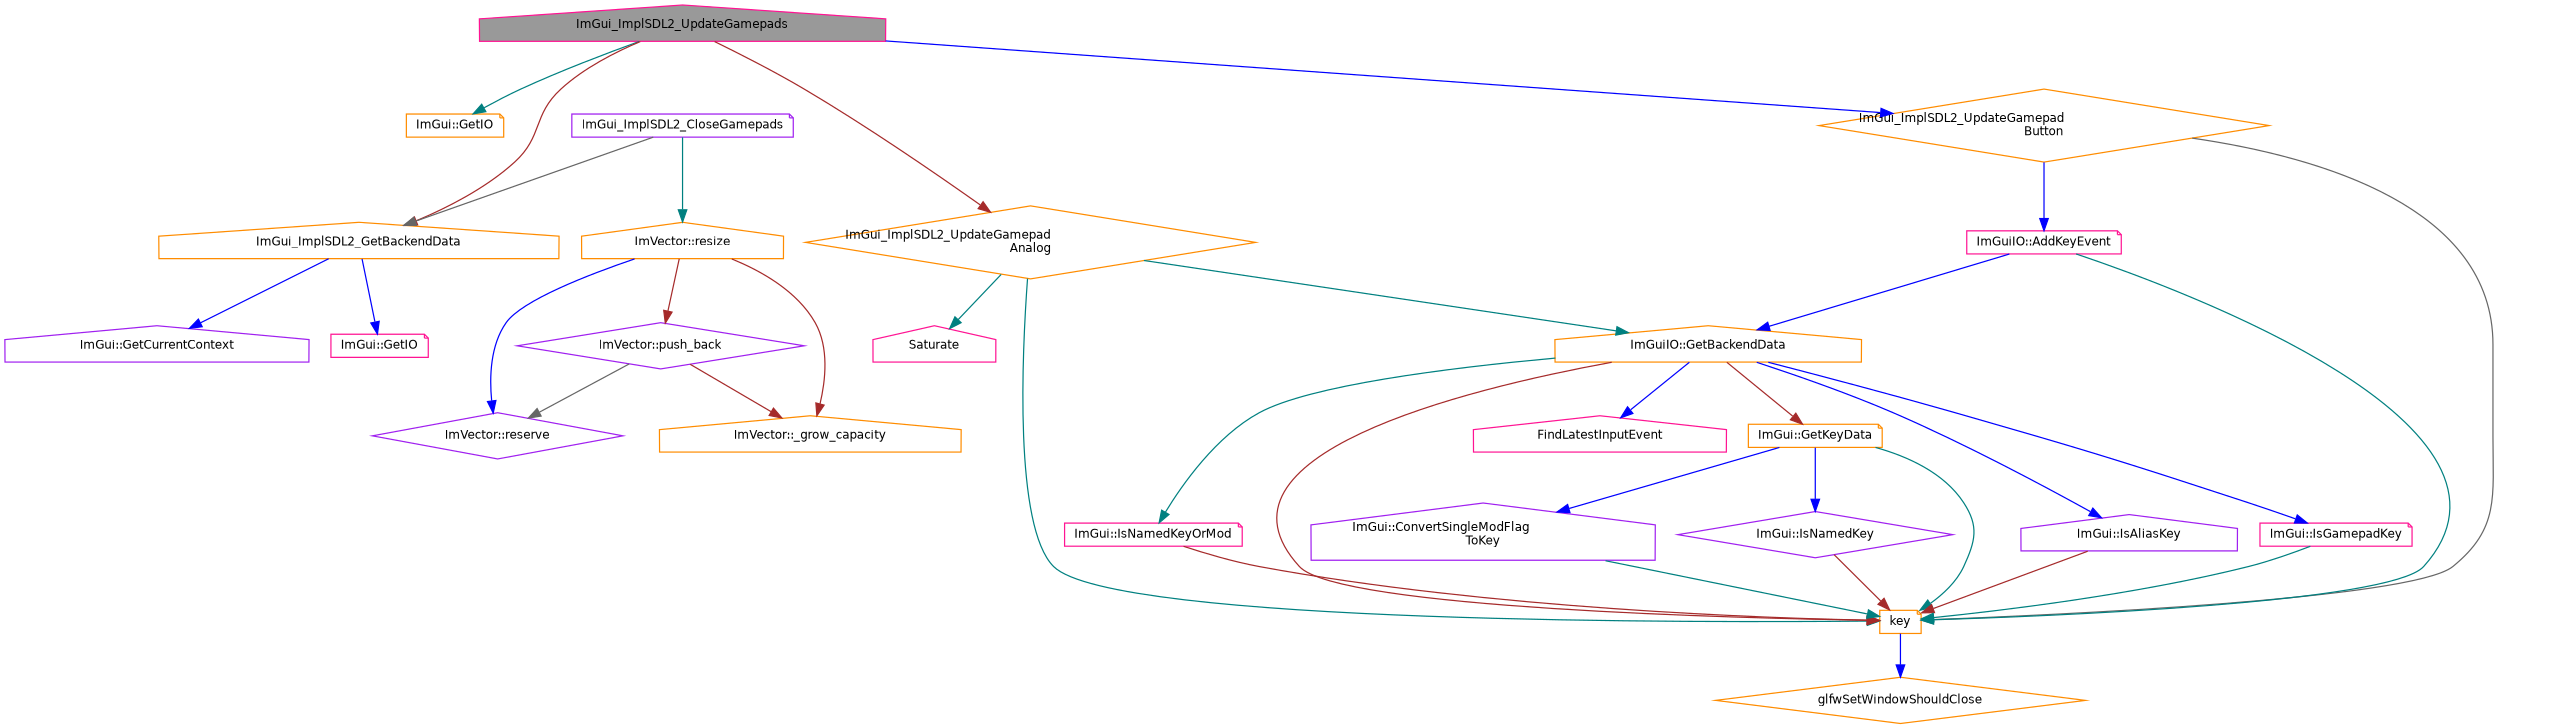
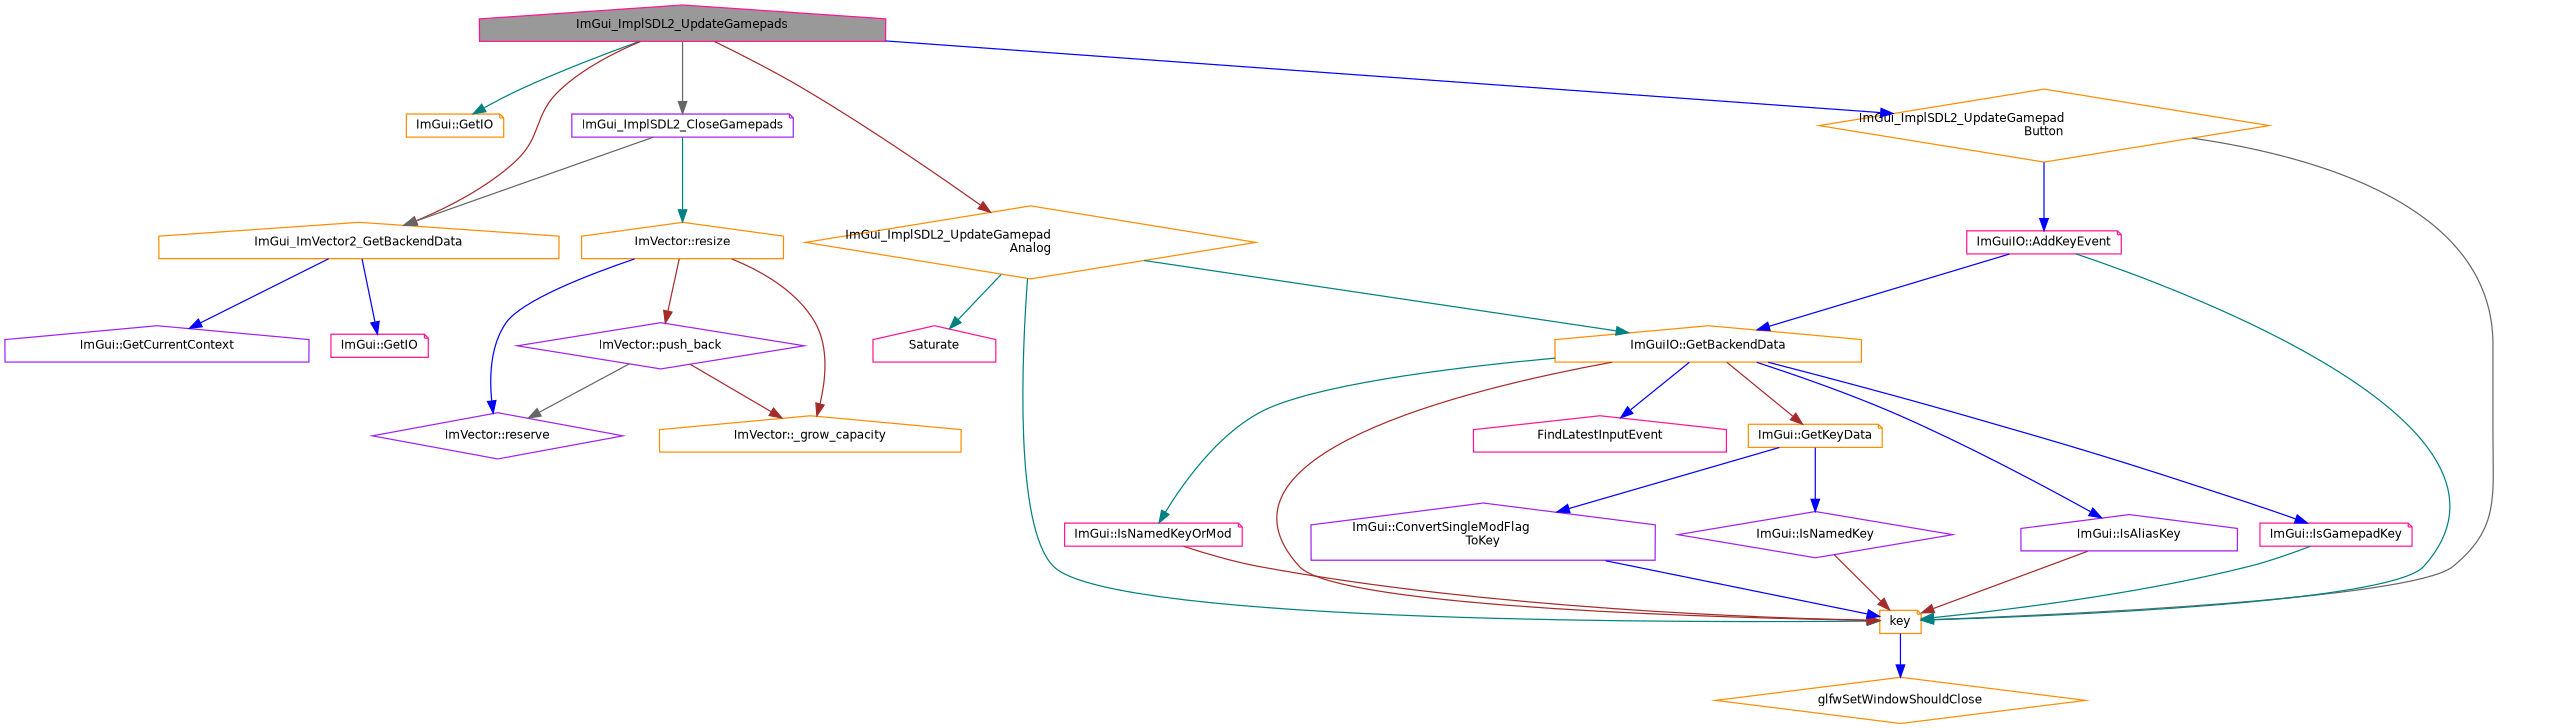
none -> (683, 71)
(359, 242) -> (359, 242)
(1967, 508) -> none
(1736, 587) -> (1736, 587)
